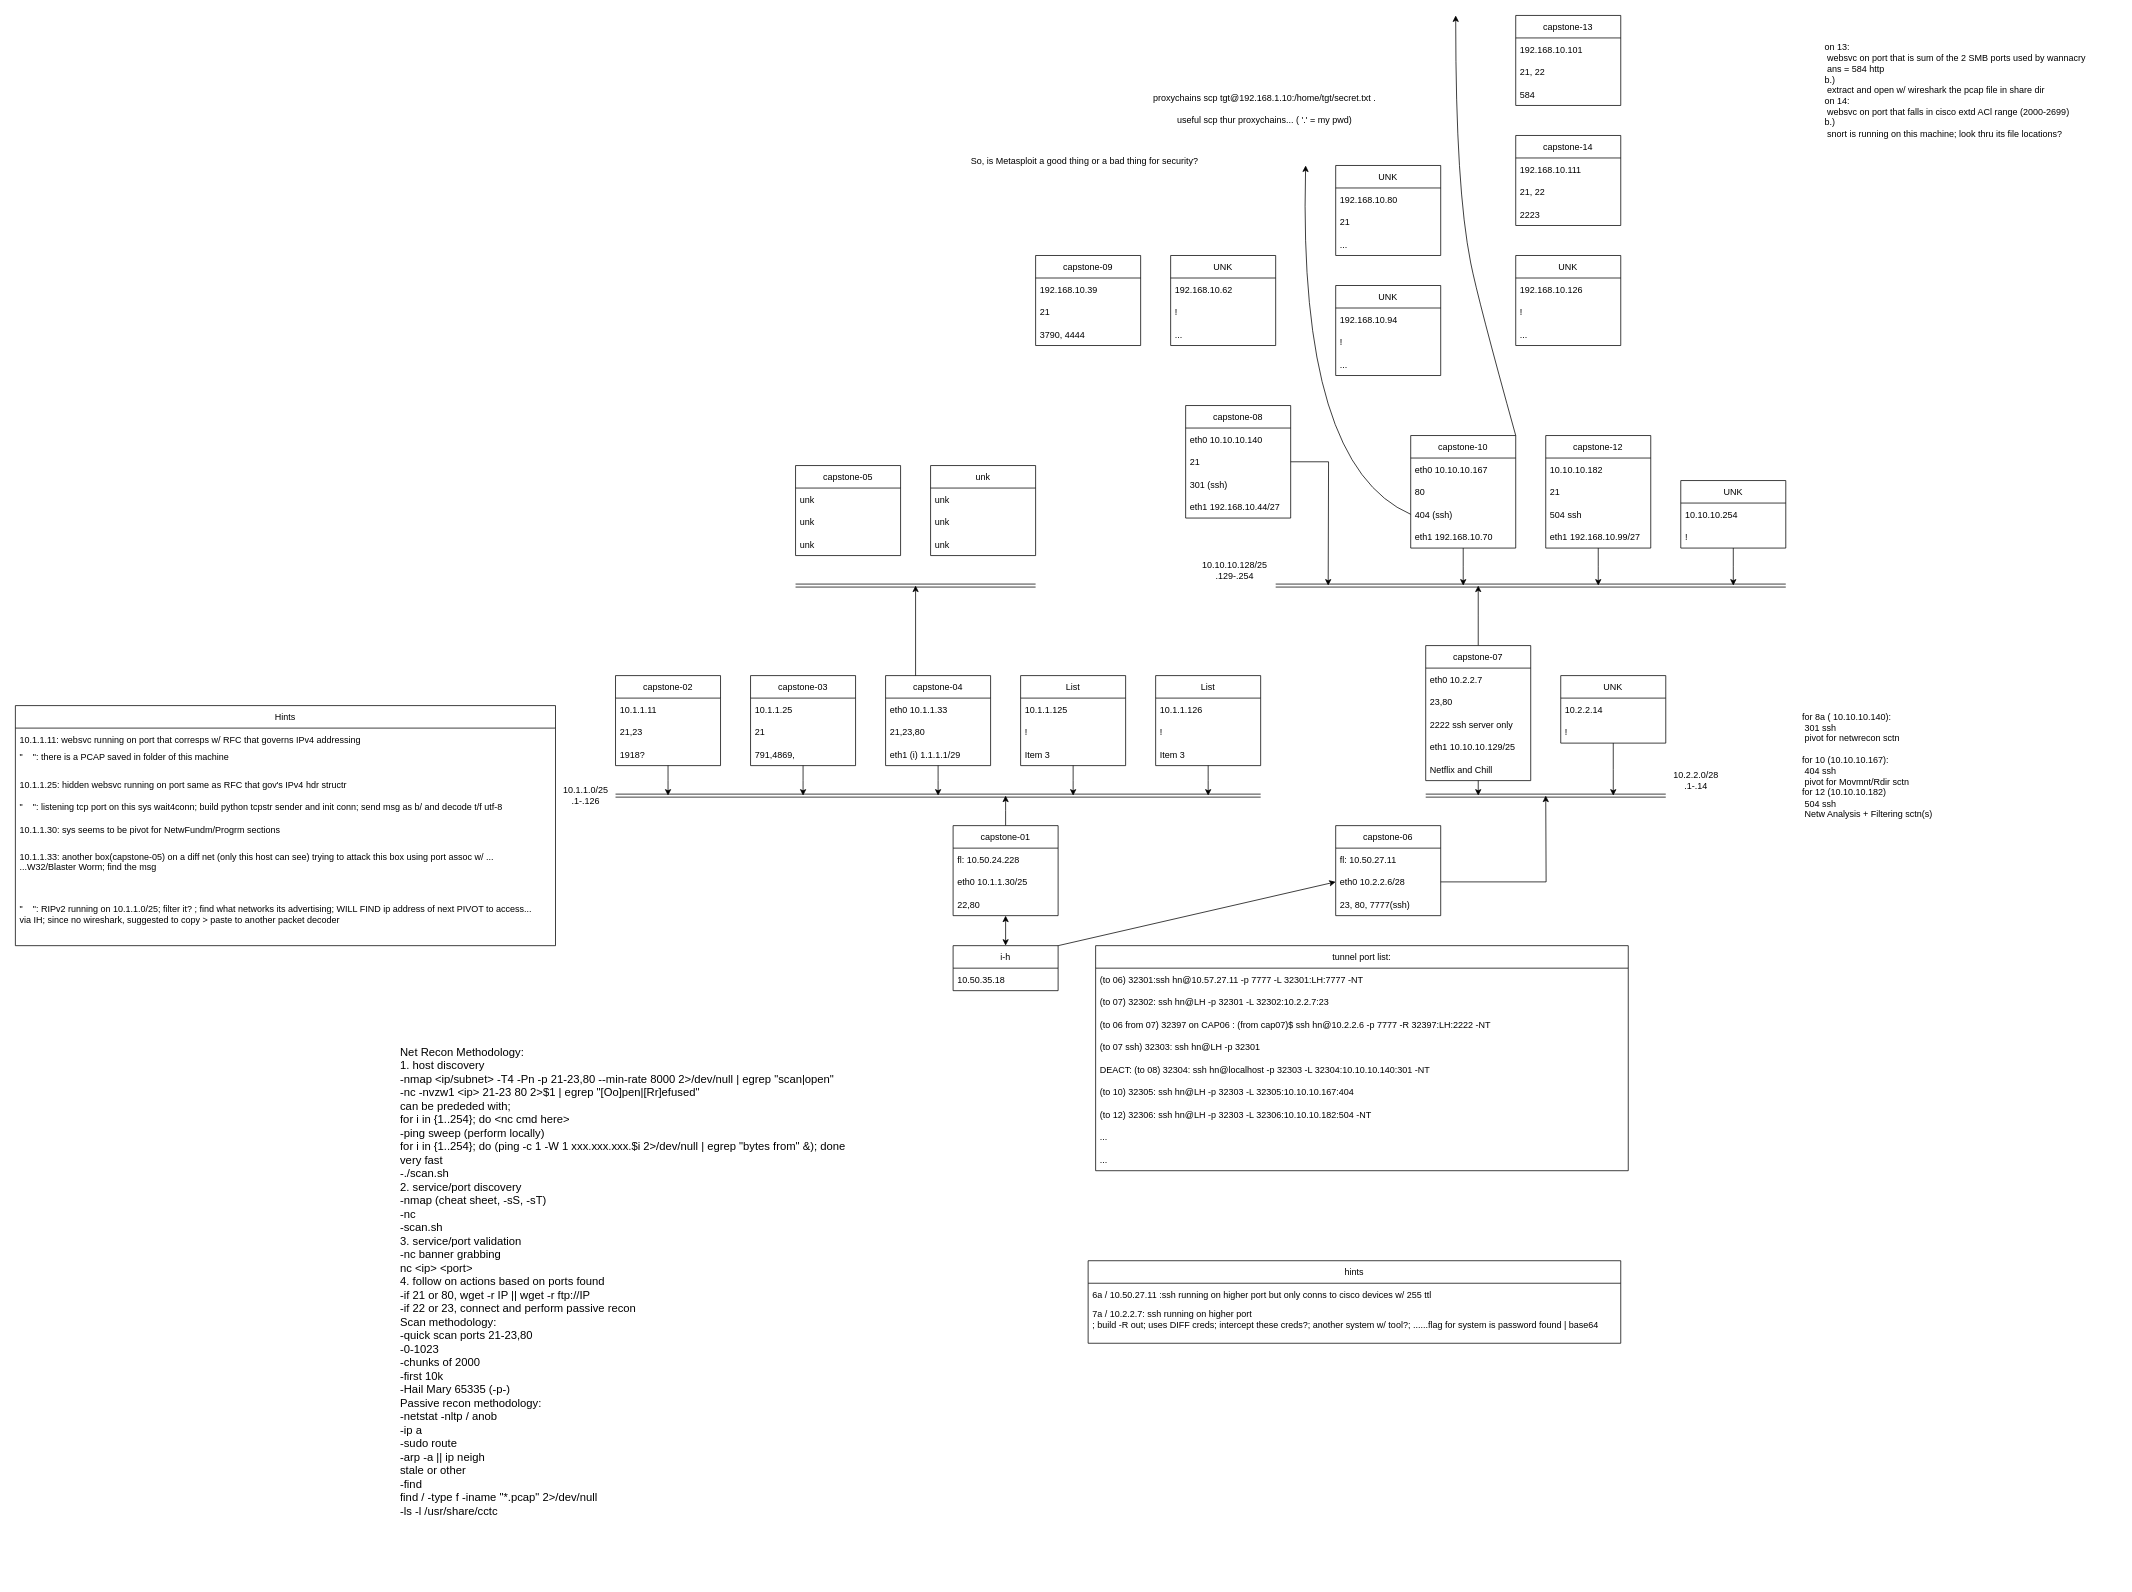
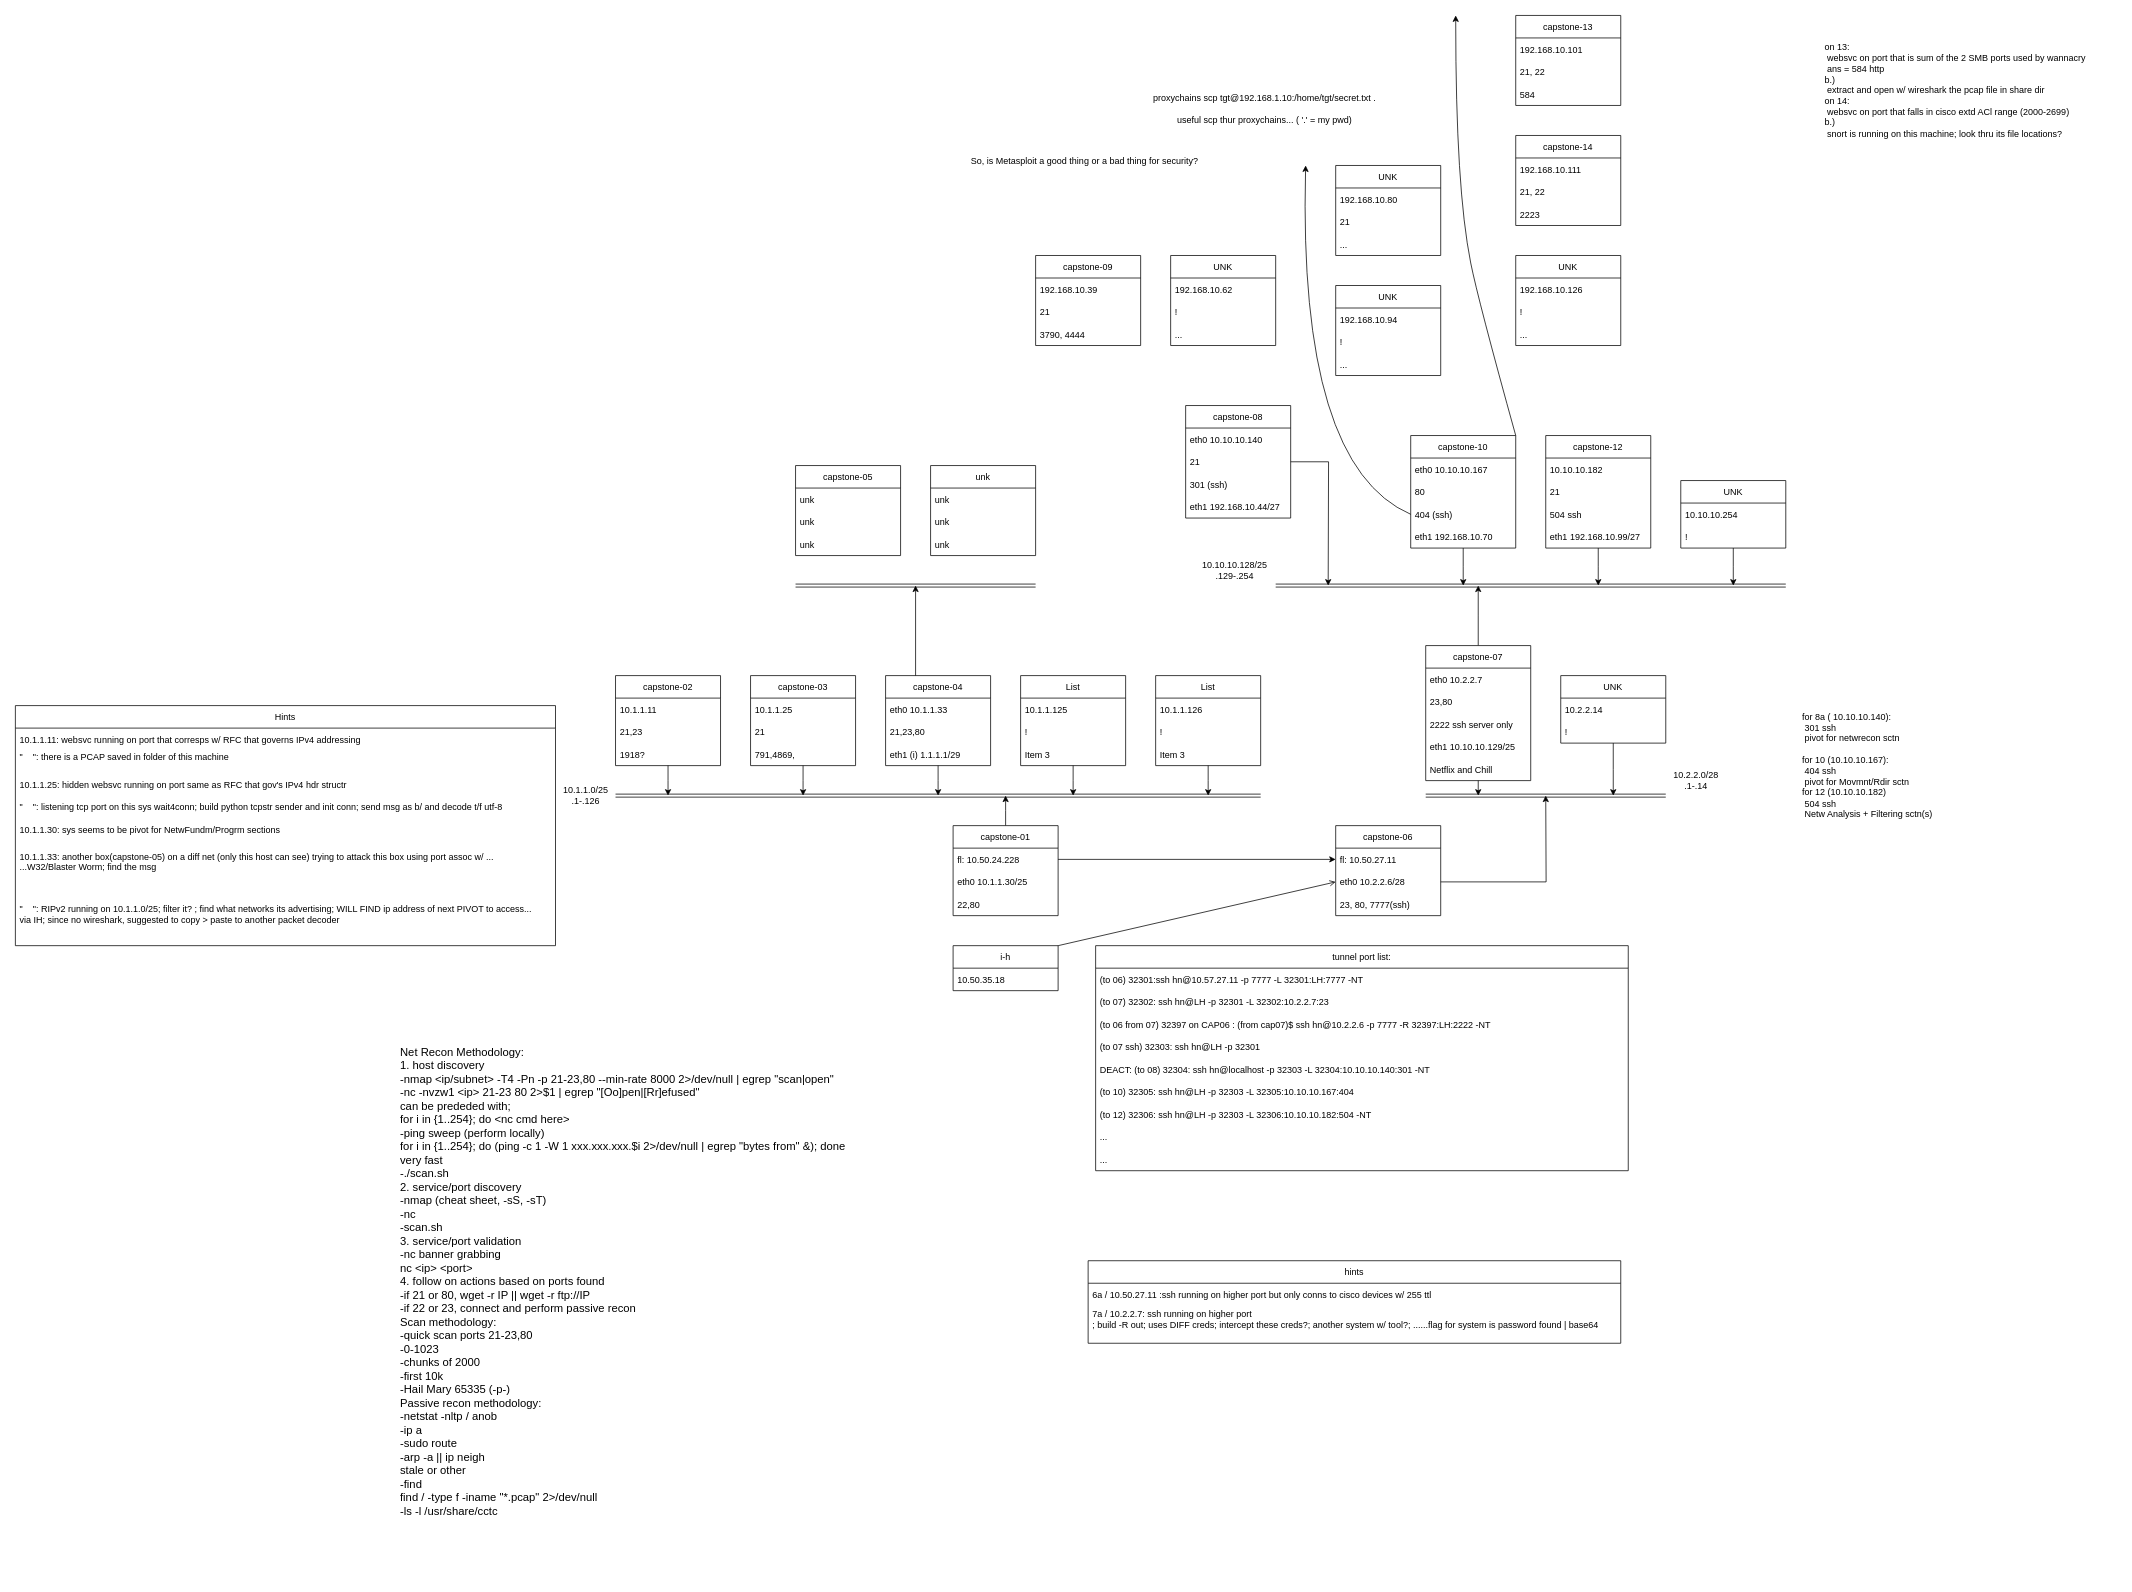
none -> (1194, 859)
(1329, 883) -> (1330, 883)
(1005, 930) -> none
